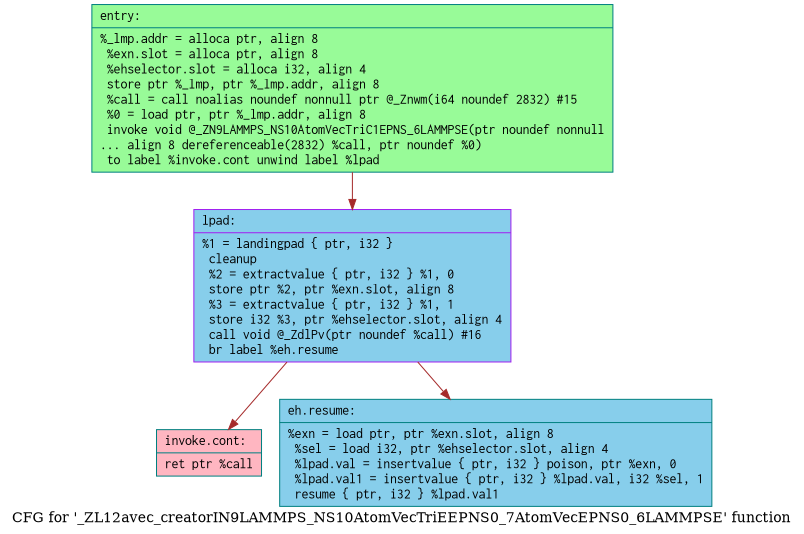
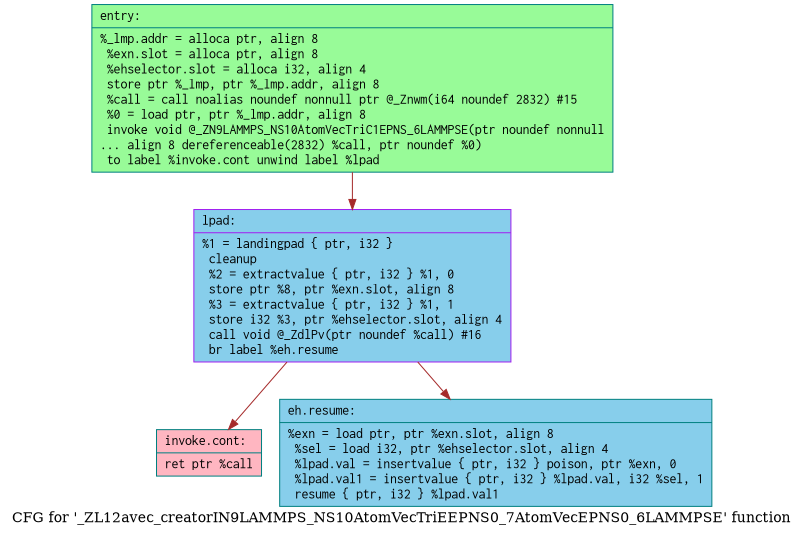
(328, 289) -> (328, 289)
